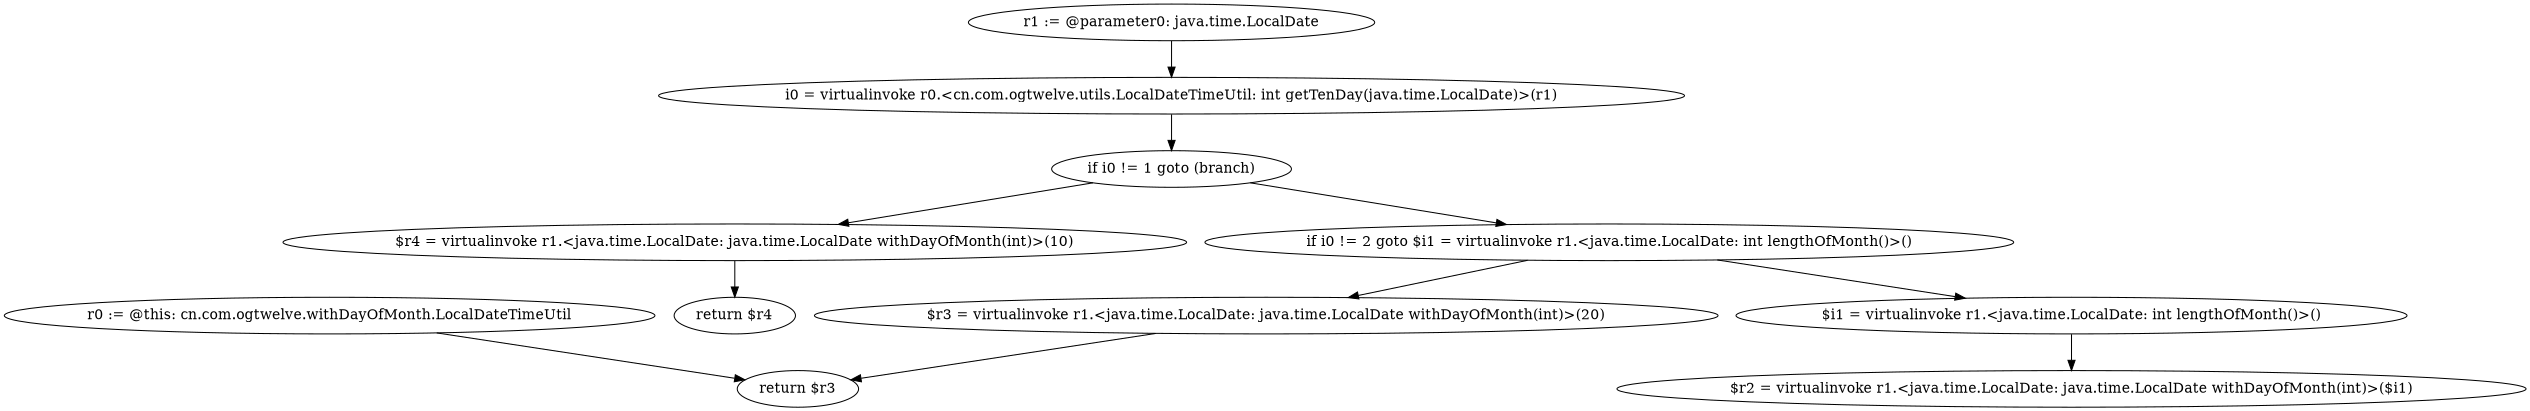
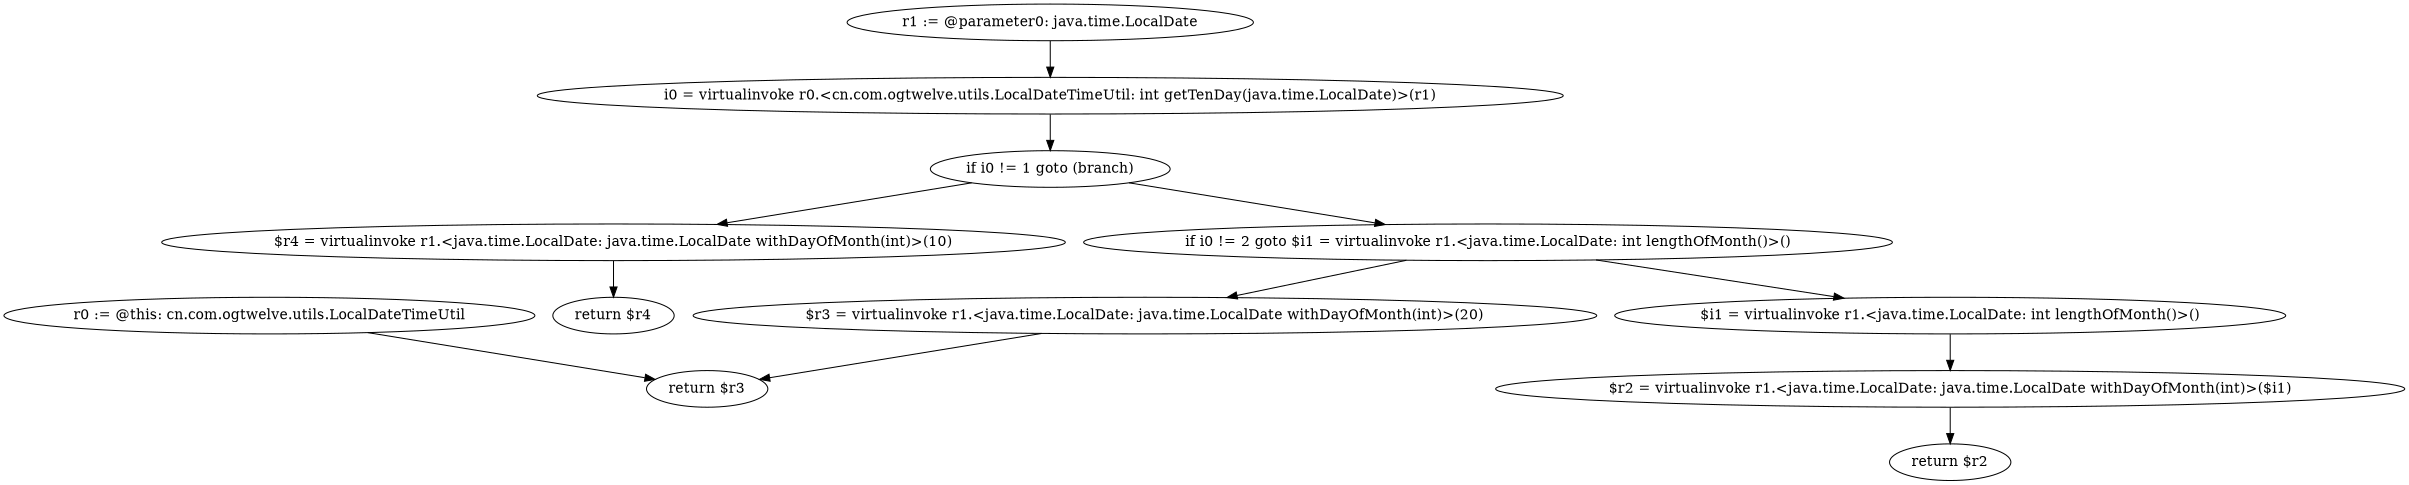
(330, 316) -> (269, 316)
none -> (1950, 462)
